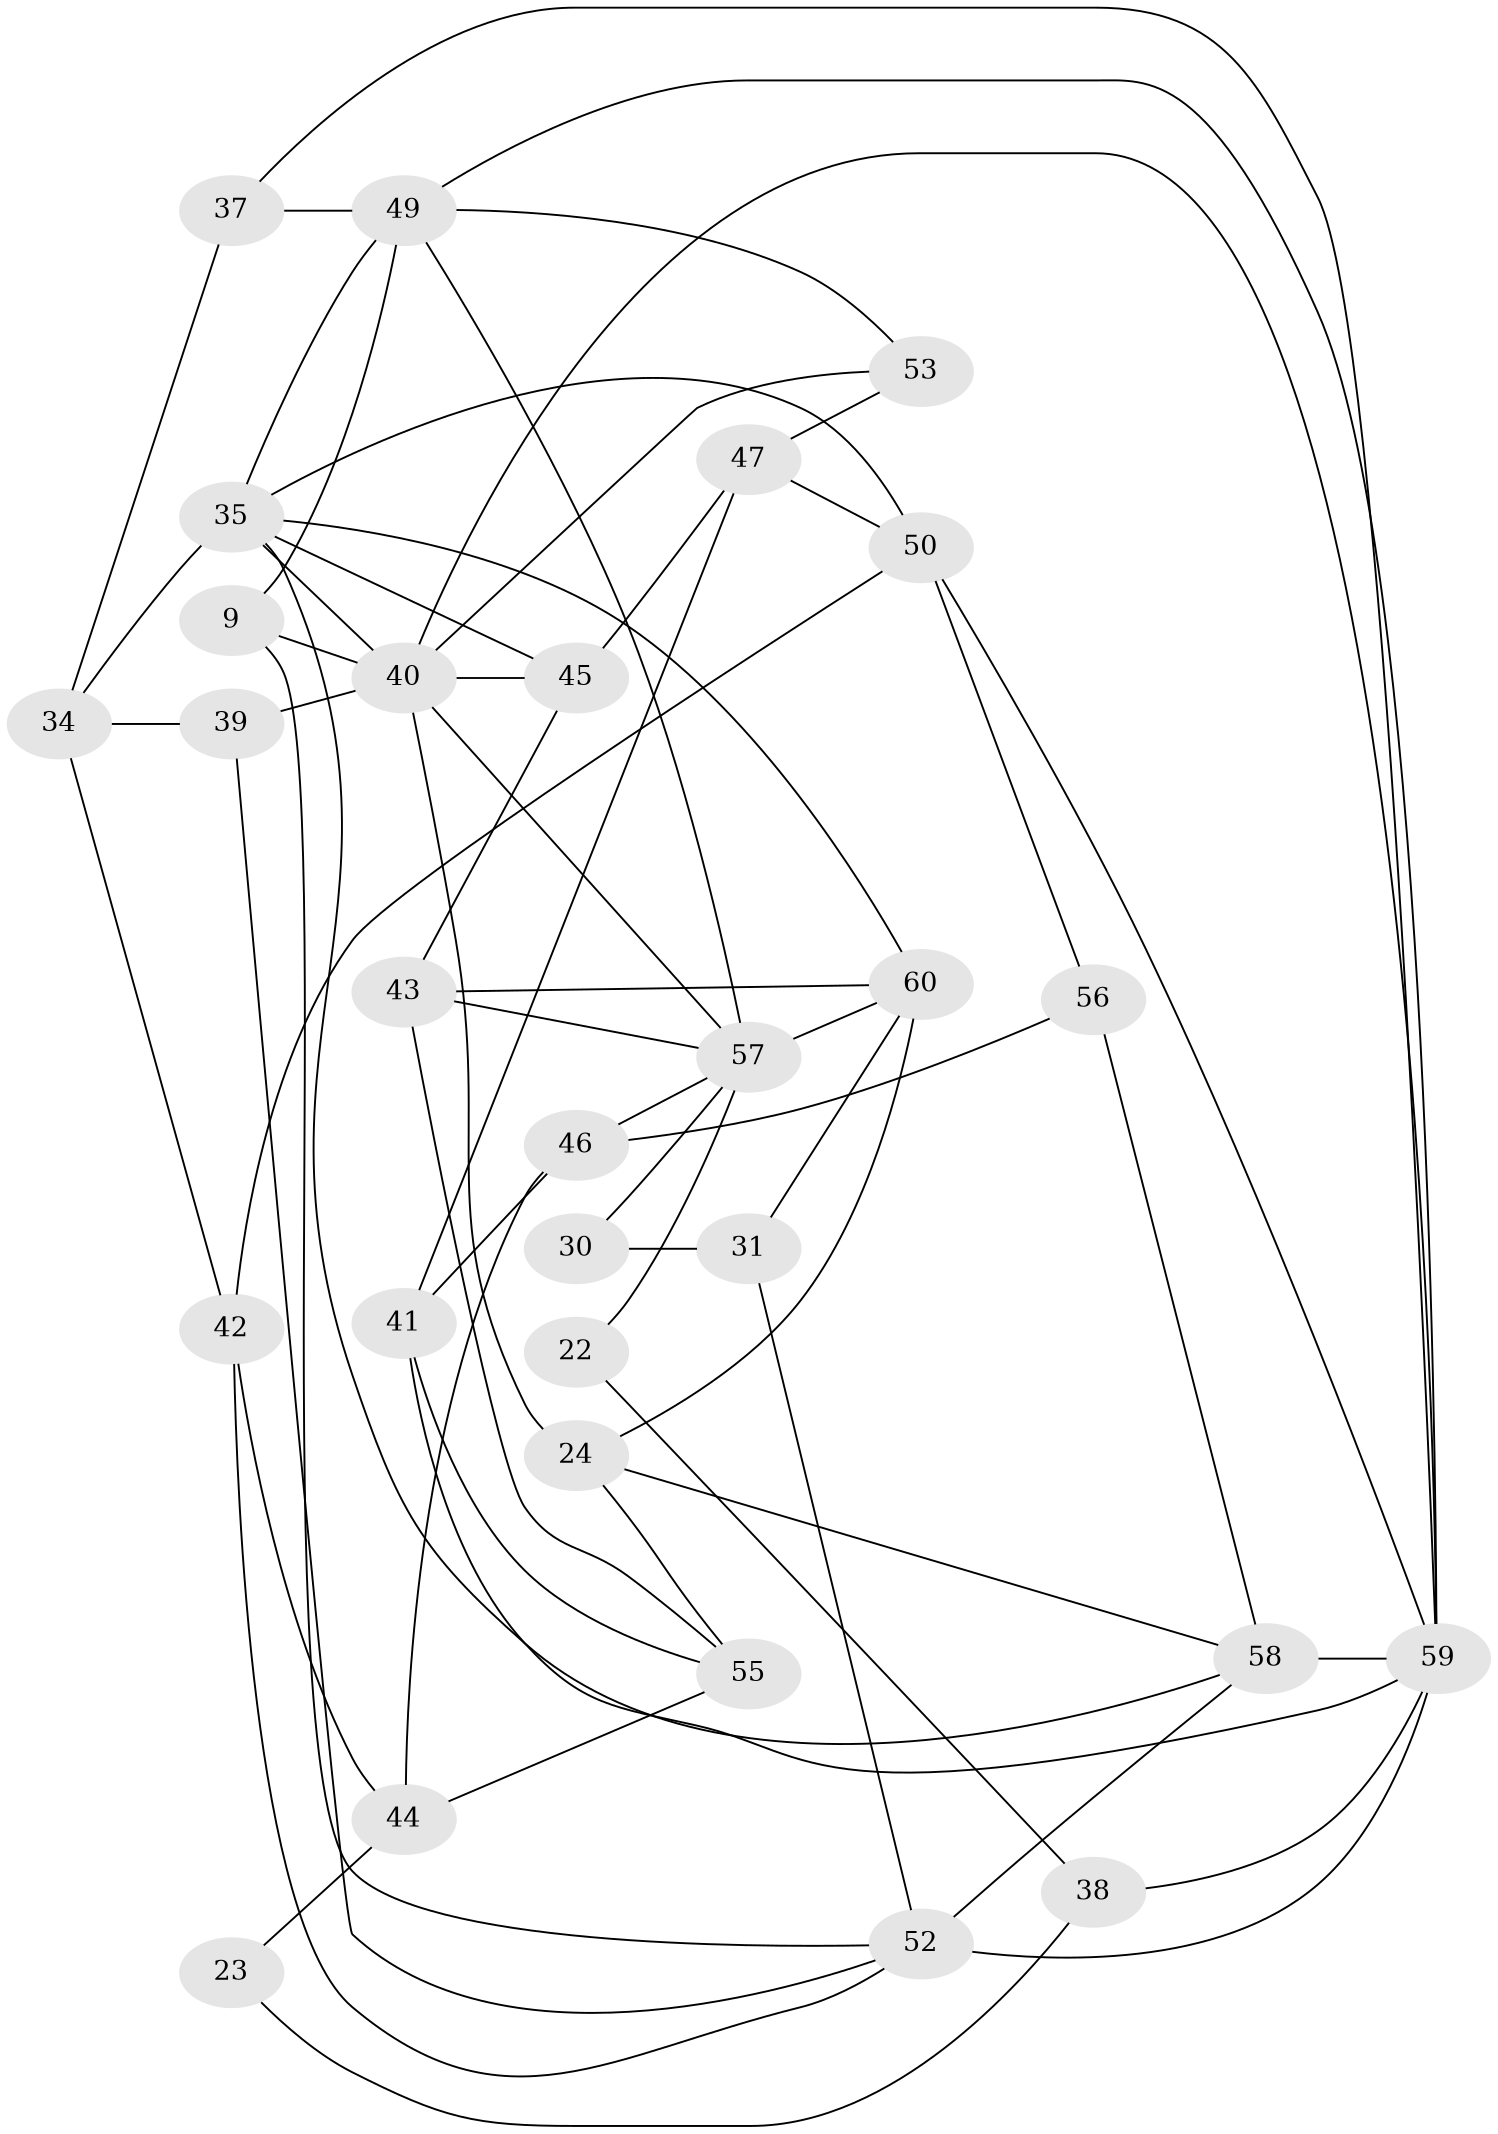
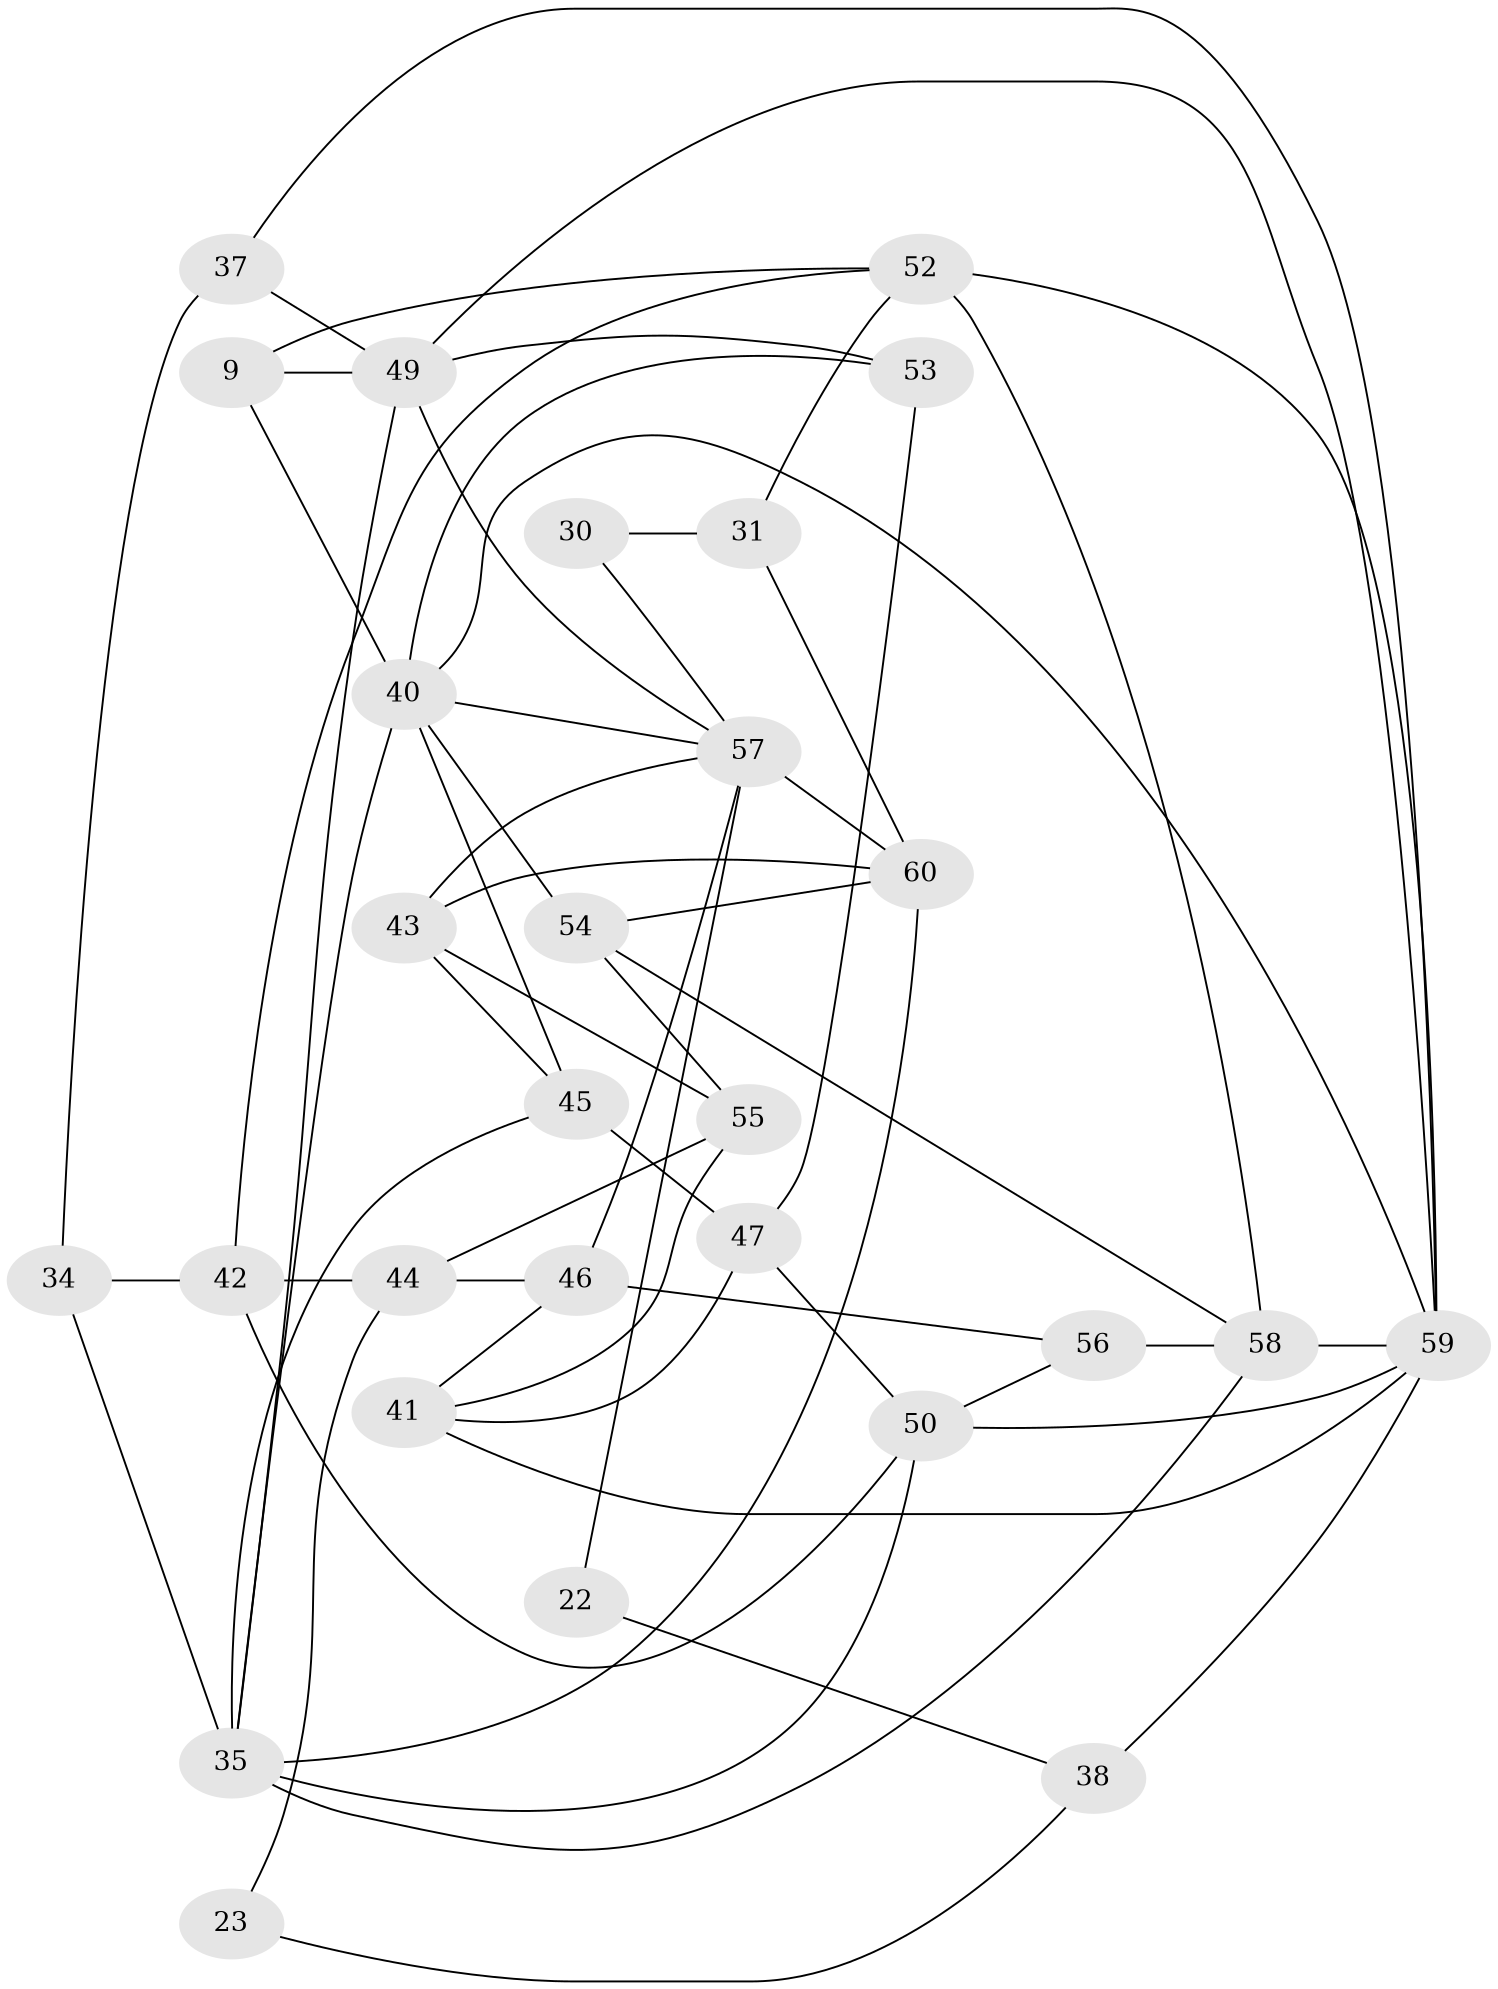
(232, 724) -> none
(576, 1456) -> (576, 928)
